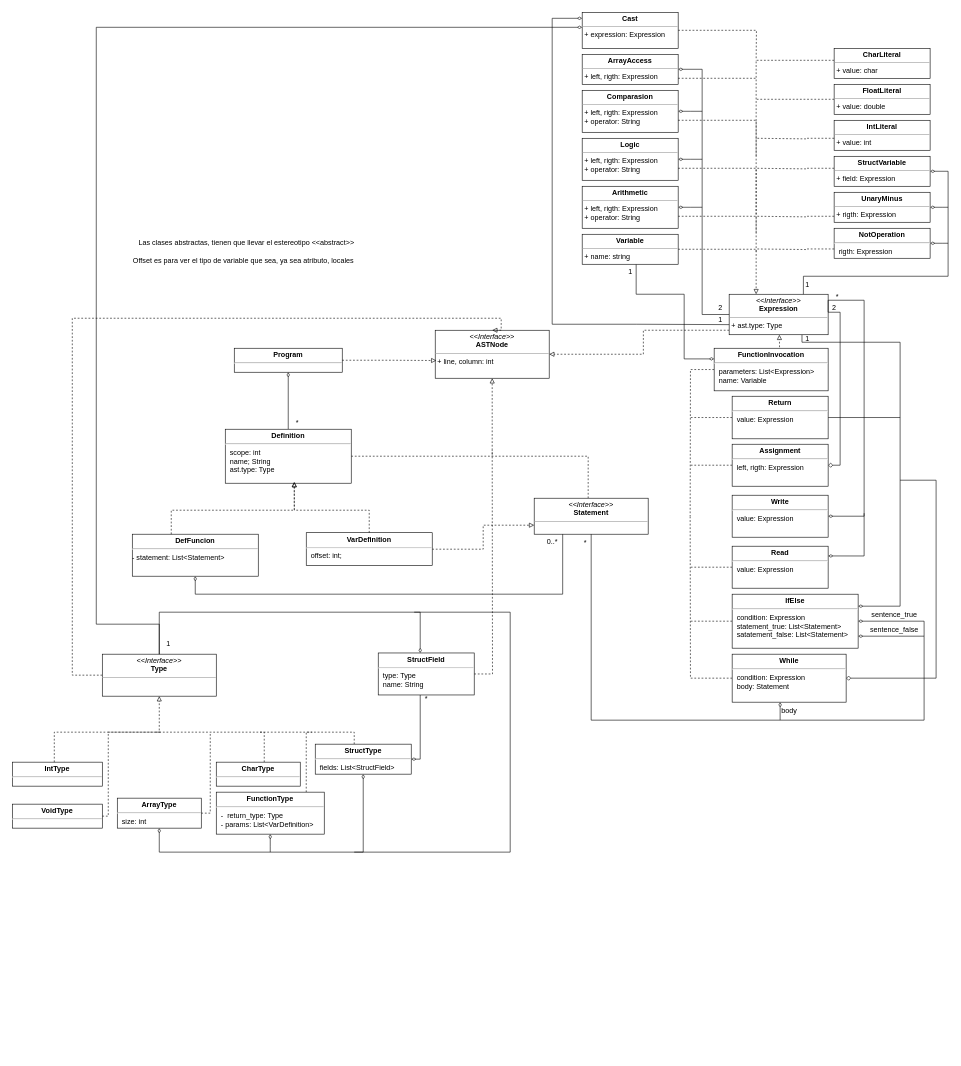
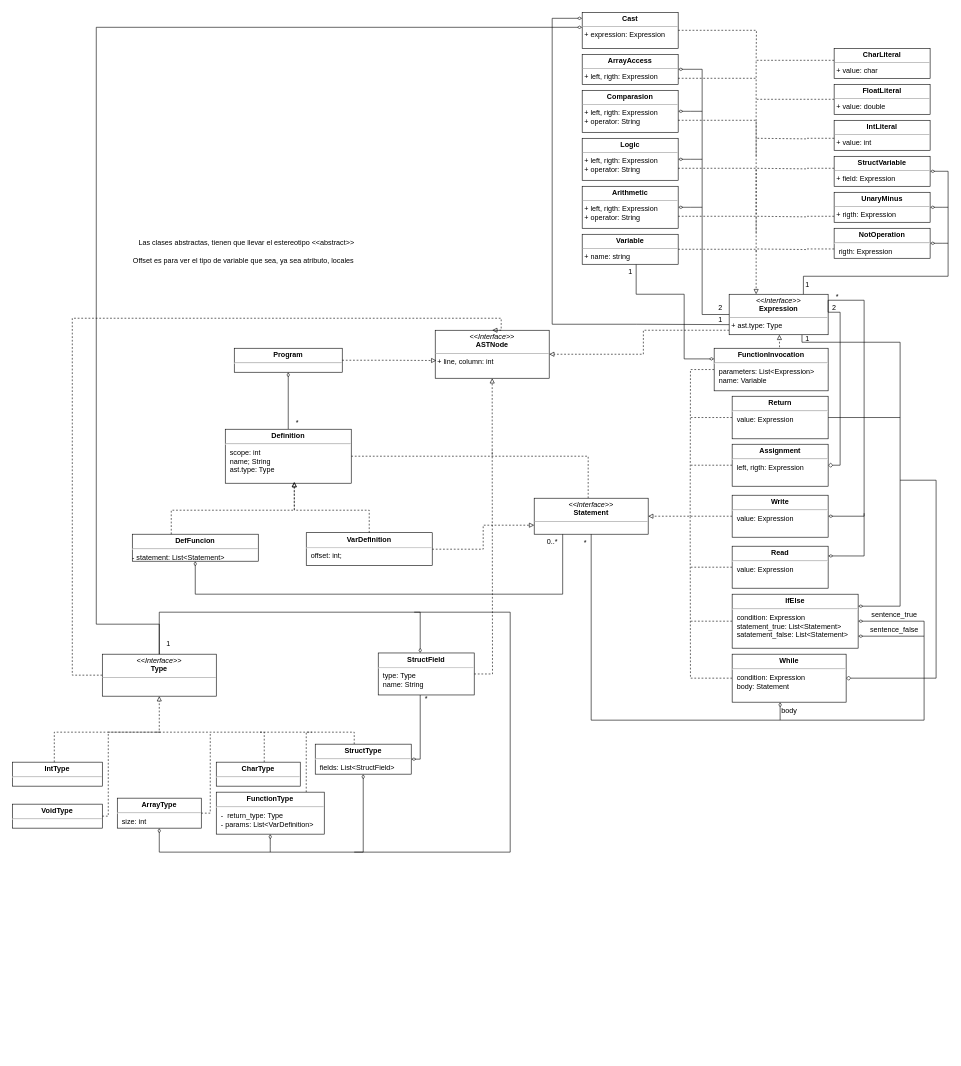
none -> (693, 516)
(195, 555) -> (195, 548)
